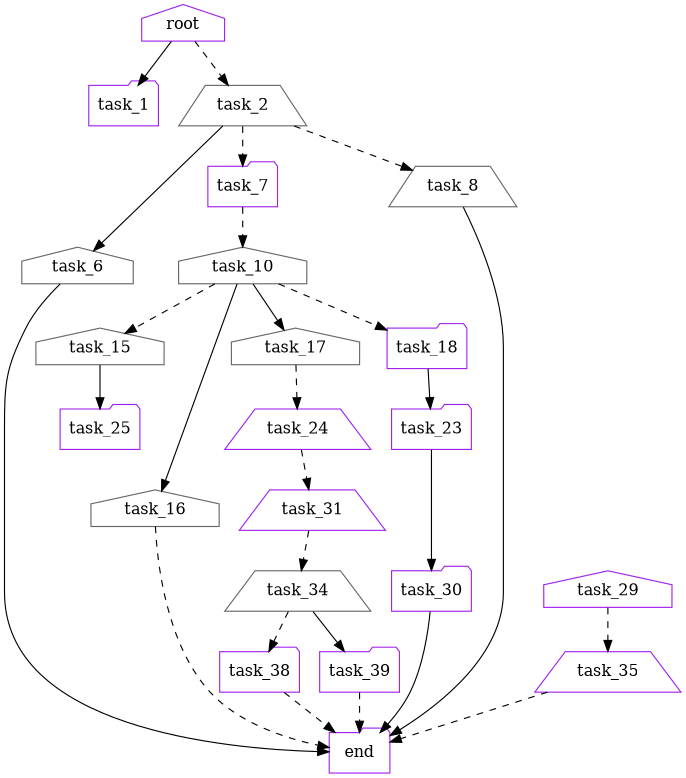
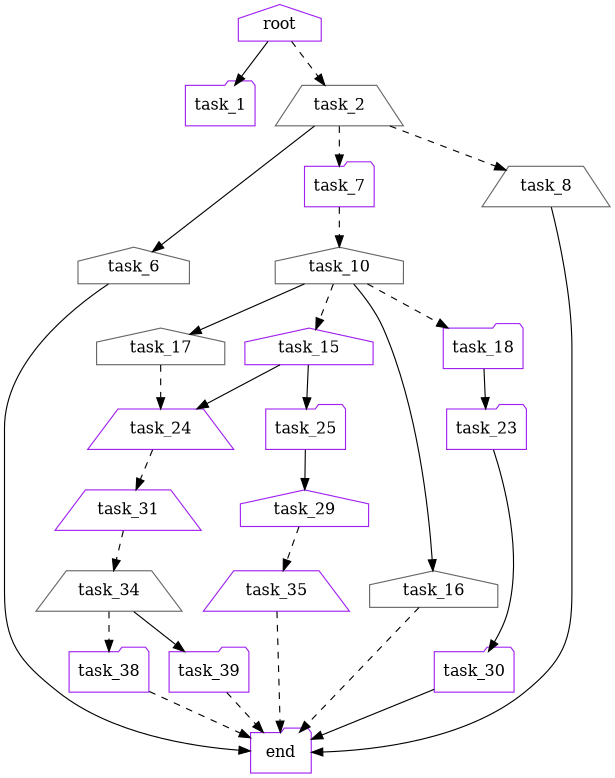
(100, 348) -> (309, 348)
none -> (243, 384)
none -> (305, 464)
